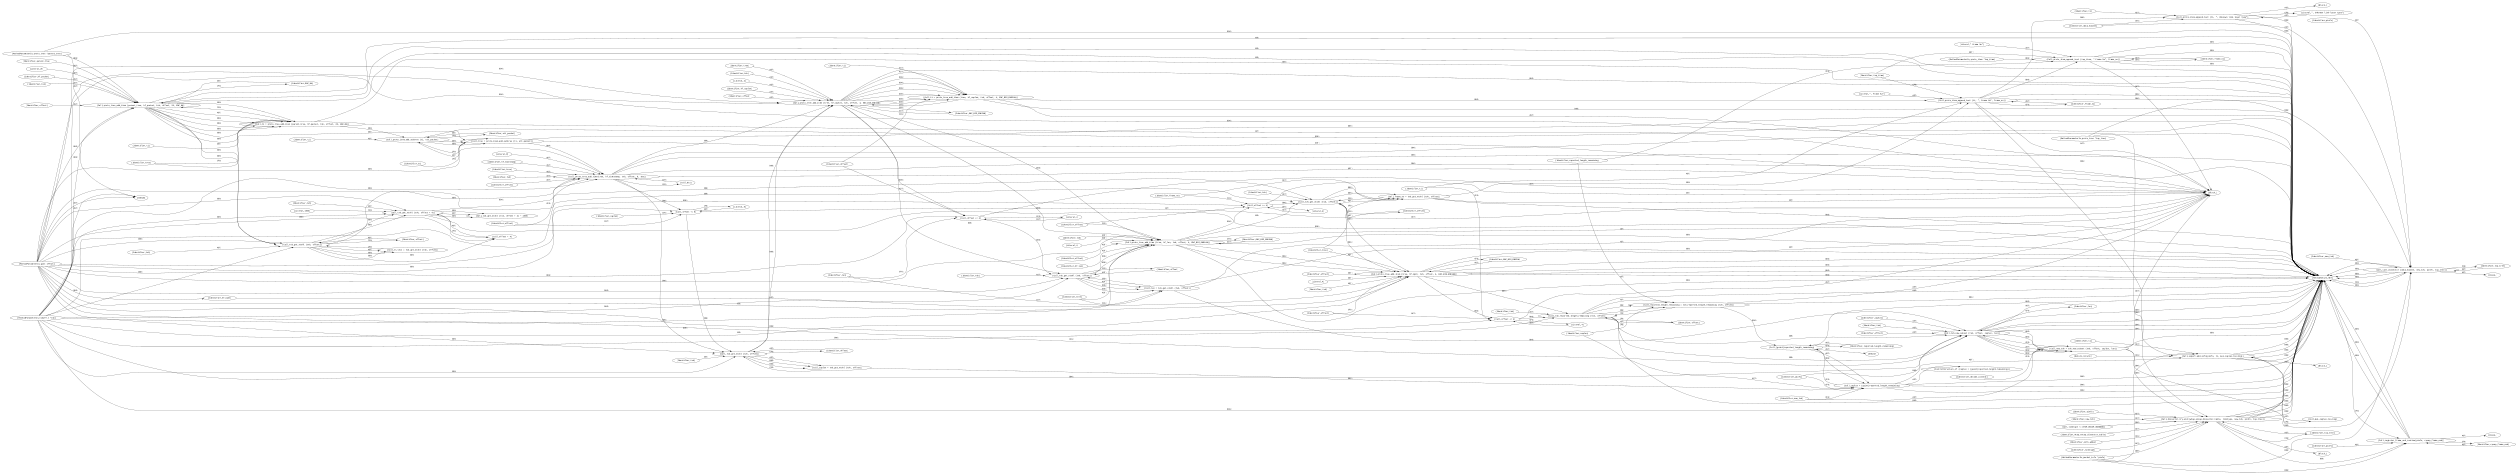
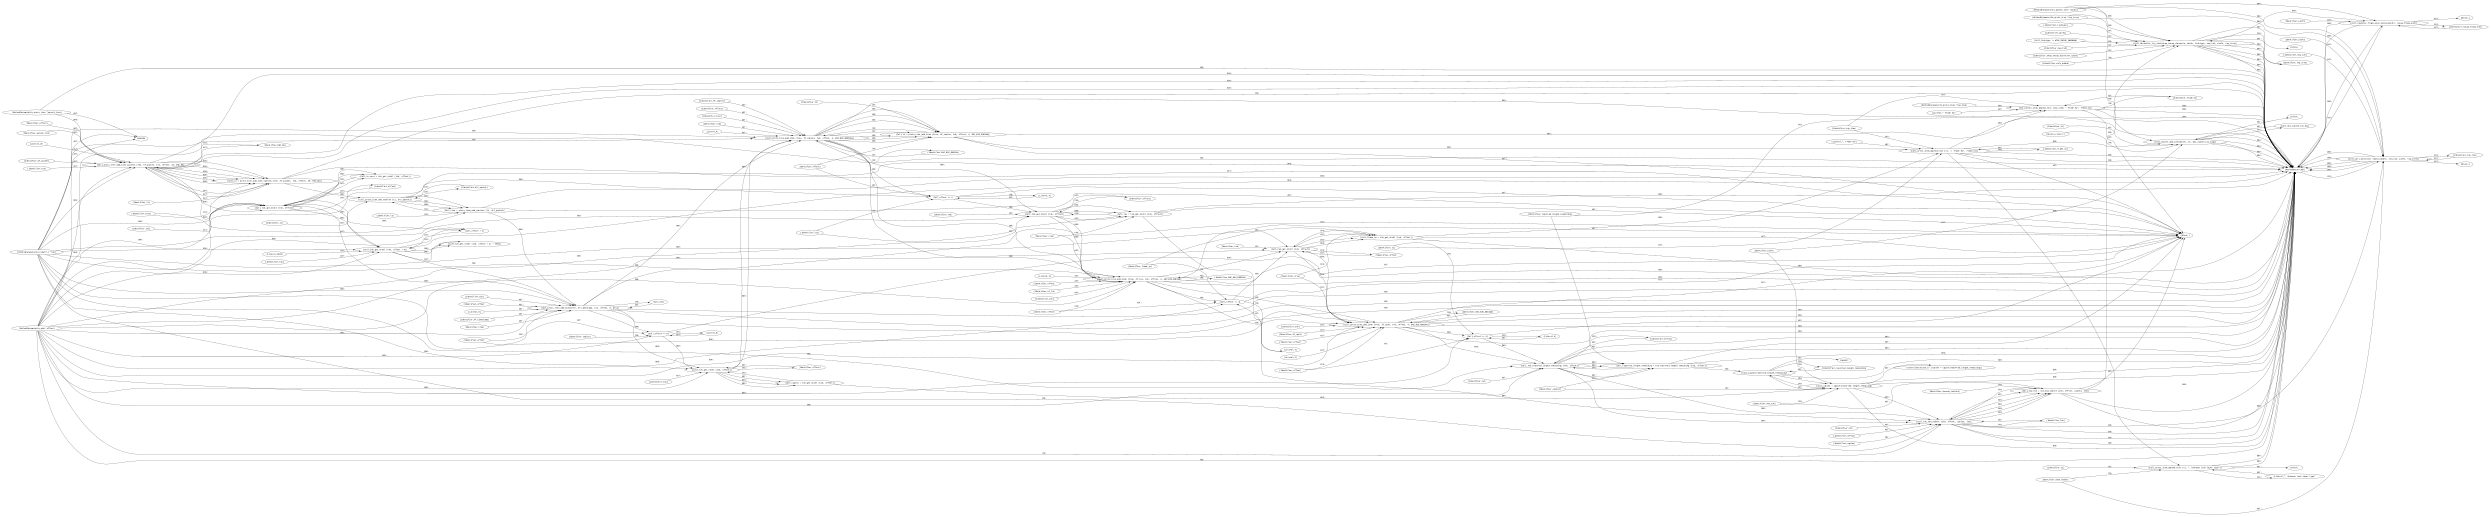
(116, 299) -> (776, 406)
